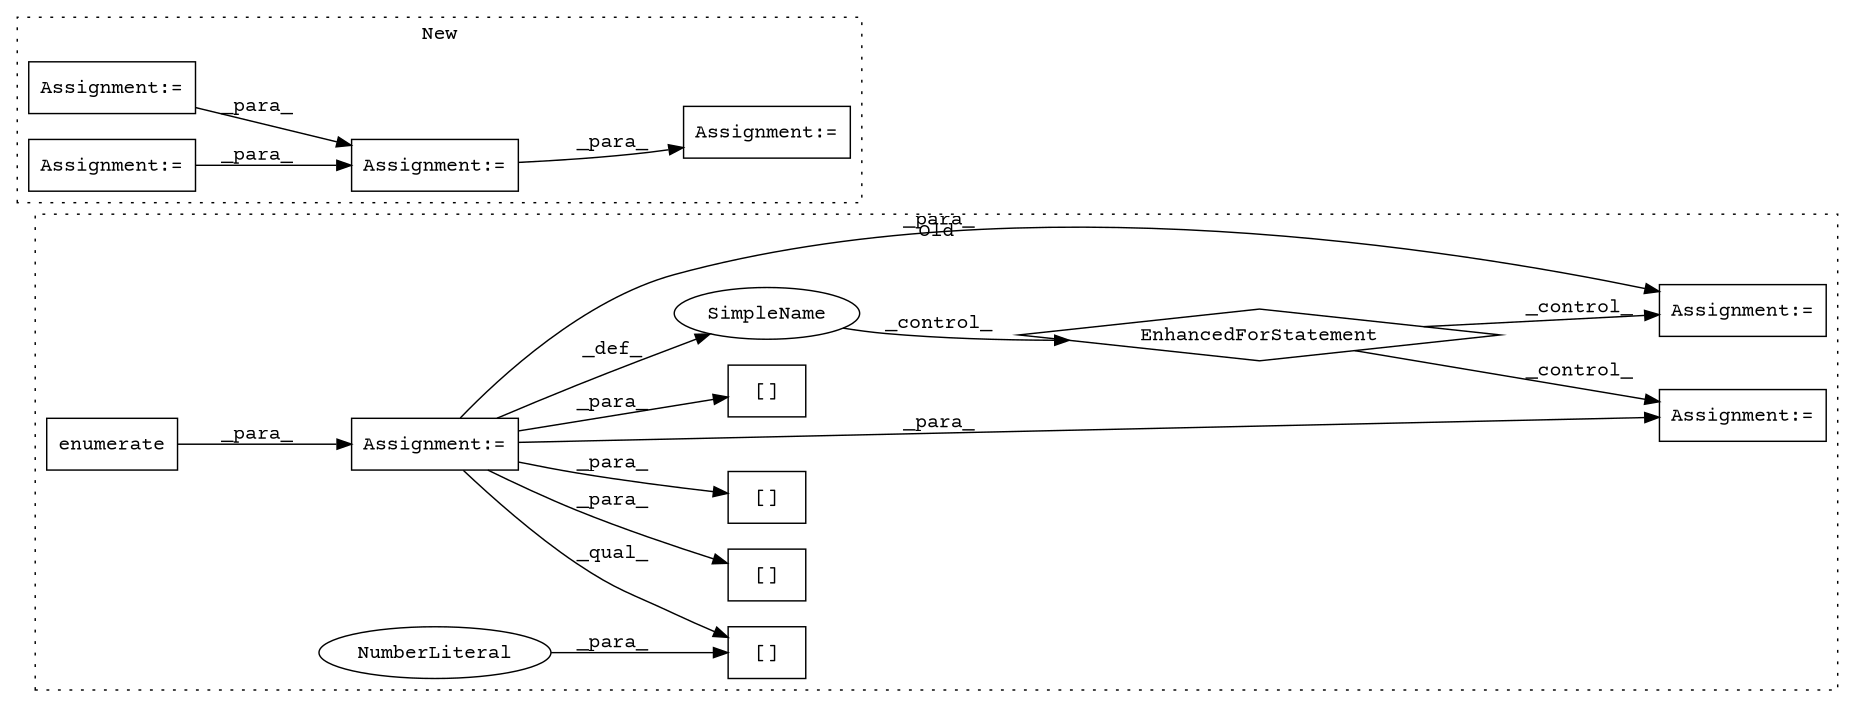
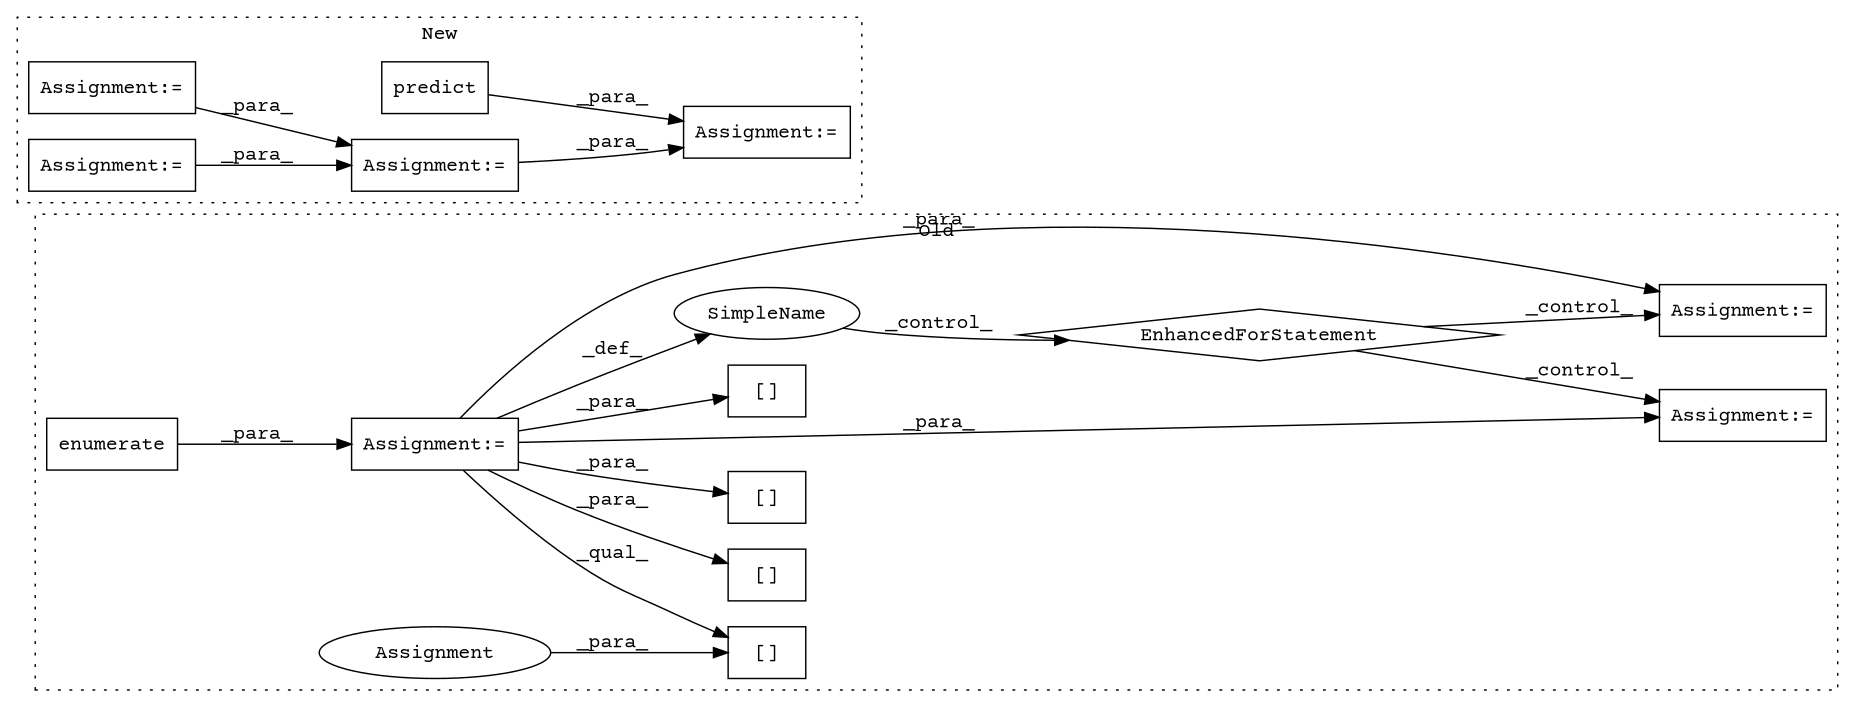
none -> (435, 88)
(435, 653) -> (435, 653)
